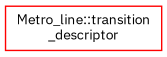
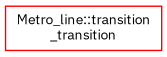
(84, 28) -> (84, 28)
